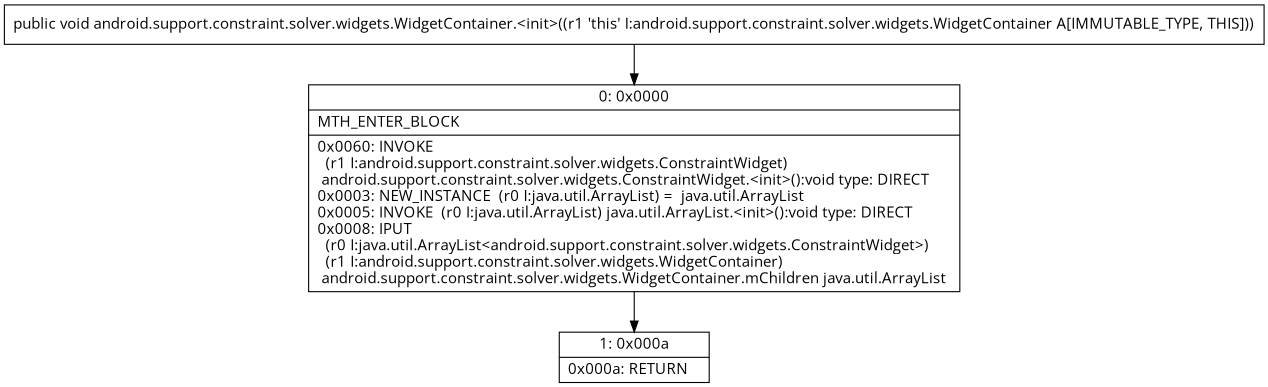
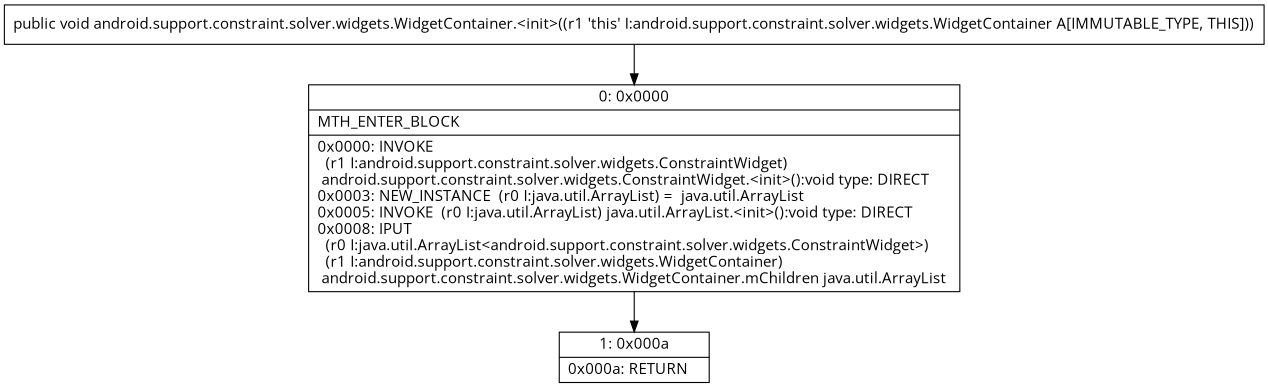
(380, 147) -> (380, 147)
